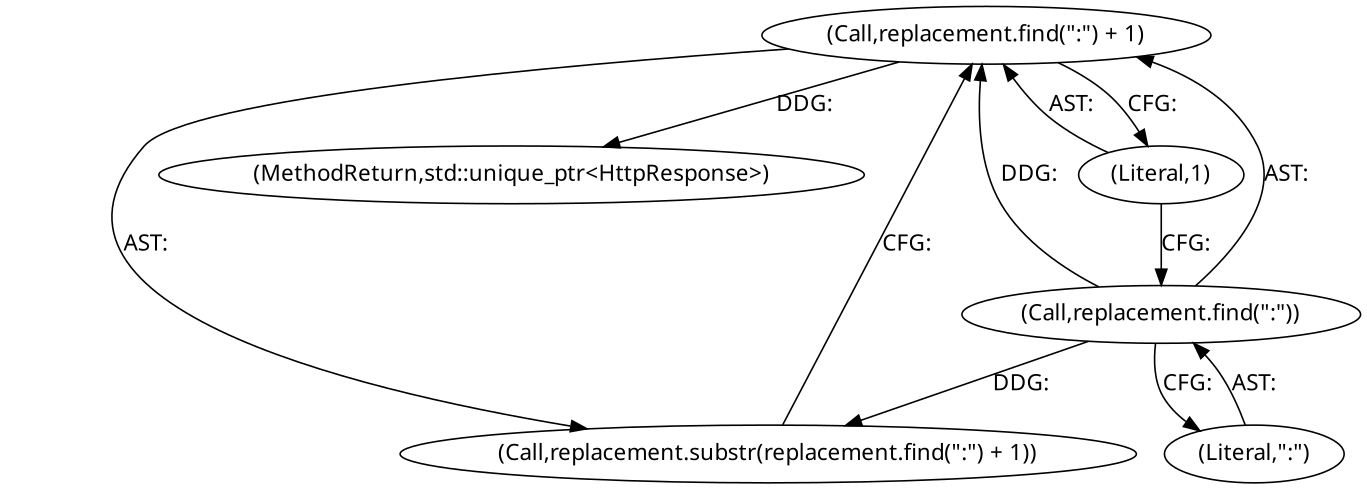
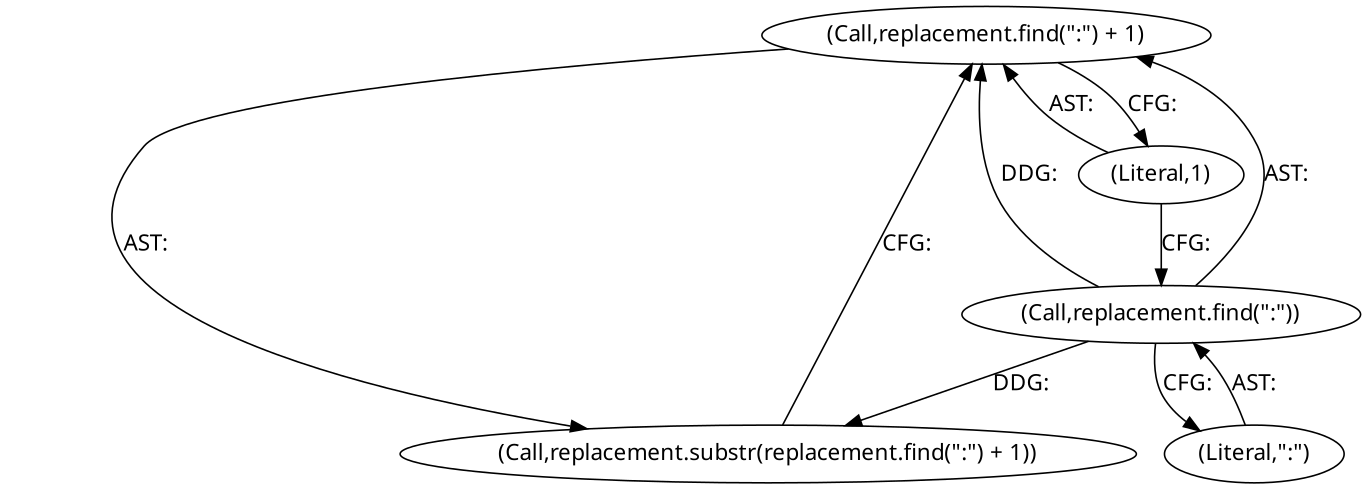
(512, 175) -> none
